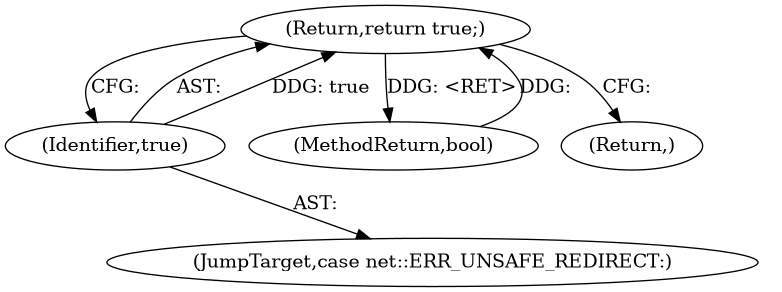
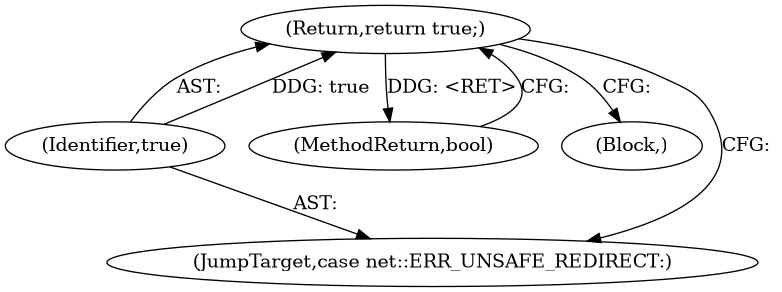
(149, 51) -> (707, 108)
(548, 88) -> (548, 88)
(632, 146) -> (632, 146)
